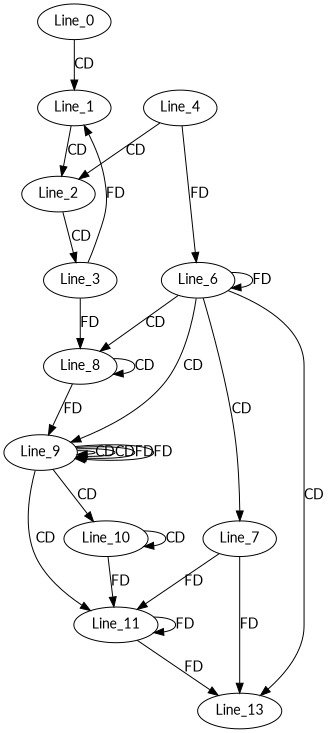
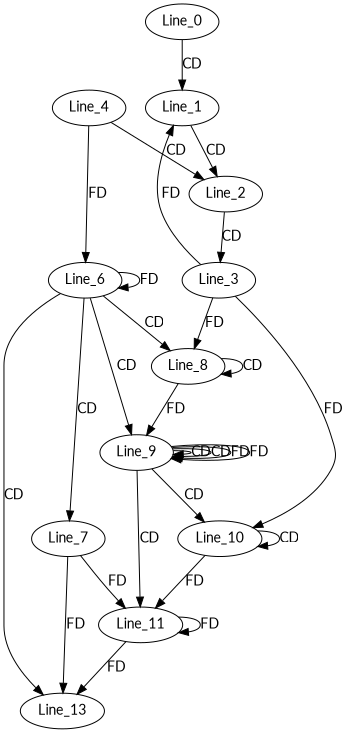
none -> (323, 414)
